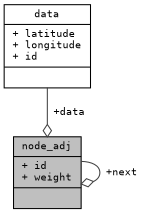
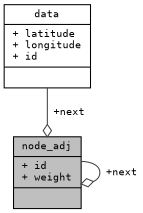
(67, 112) -> (67, 112)
